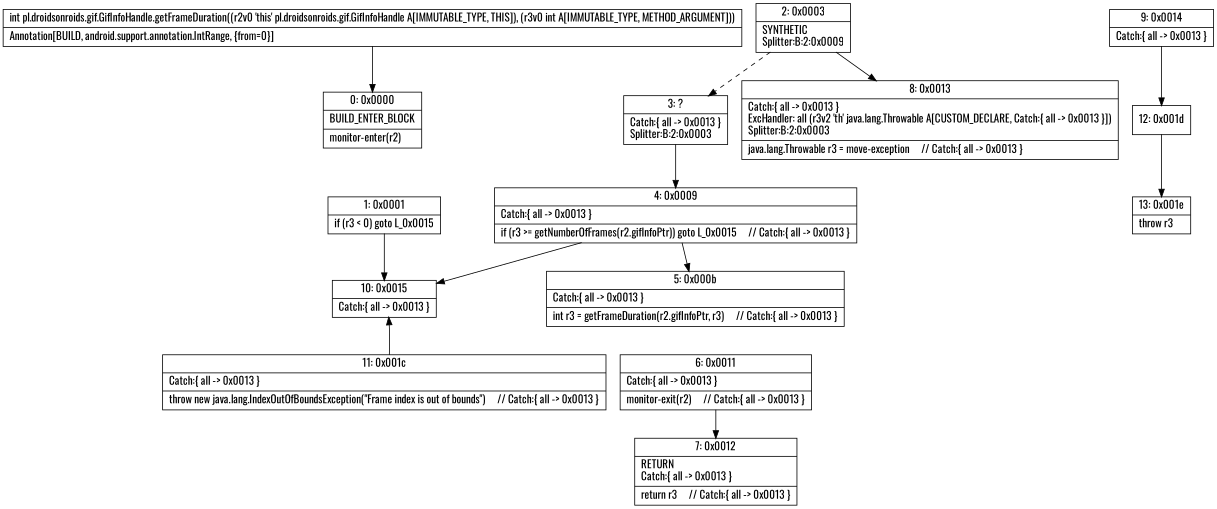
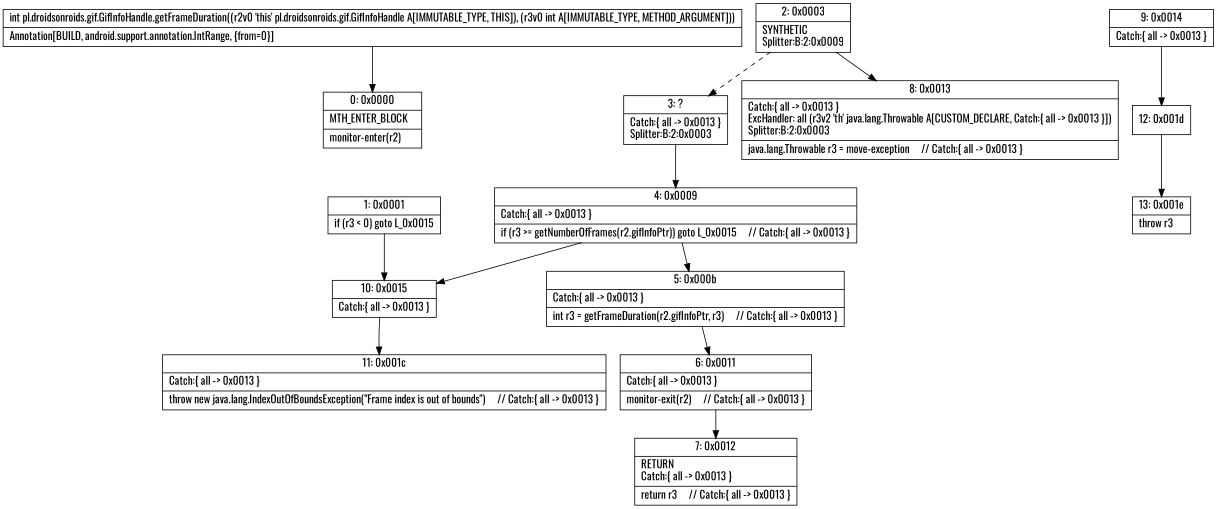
(372, 119) -> (369, 119)
none -> (705, 337)
(390, 340) -> (379, 332)
